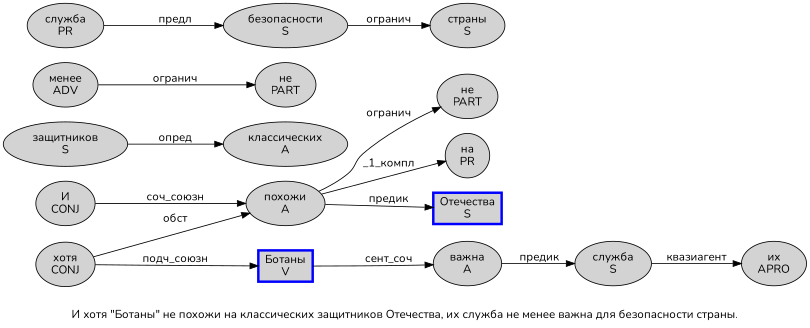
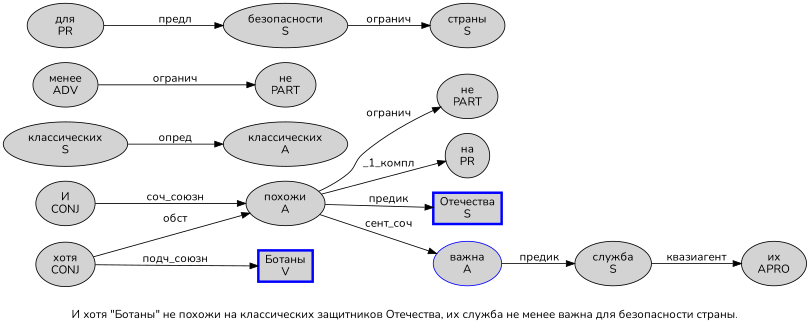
(65, 26) -> (65, 26)
(65, 144) -> (65, 144)
(467, 264) -> (467, 264)
(369, 266) -> (374, 233)
